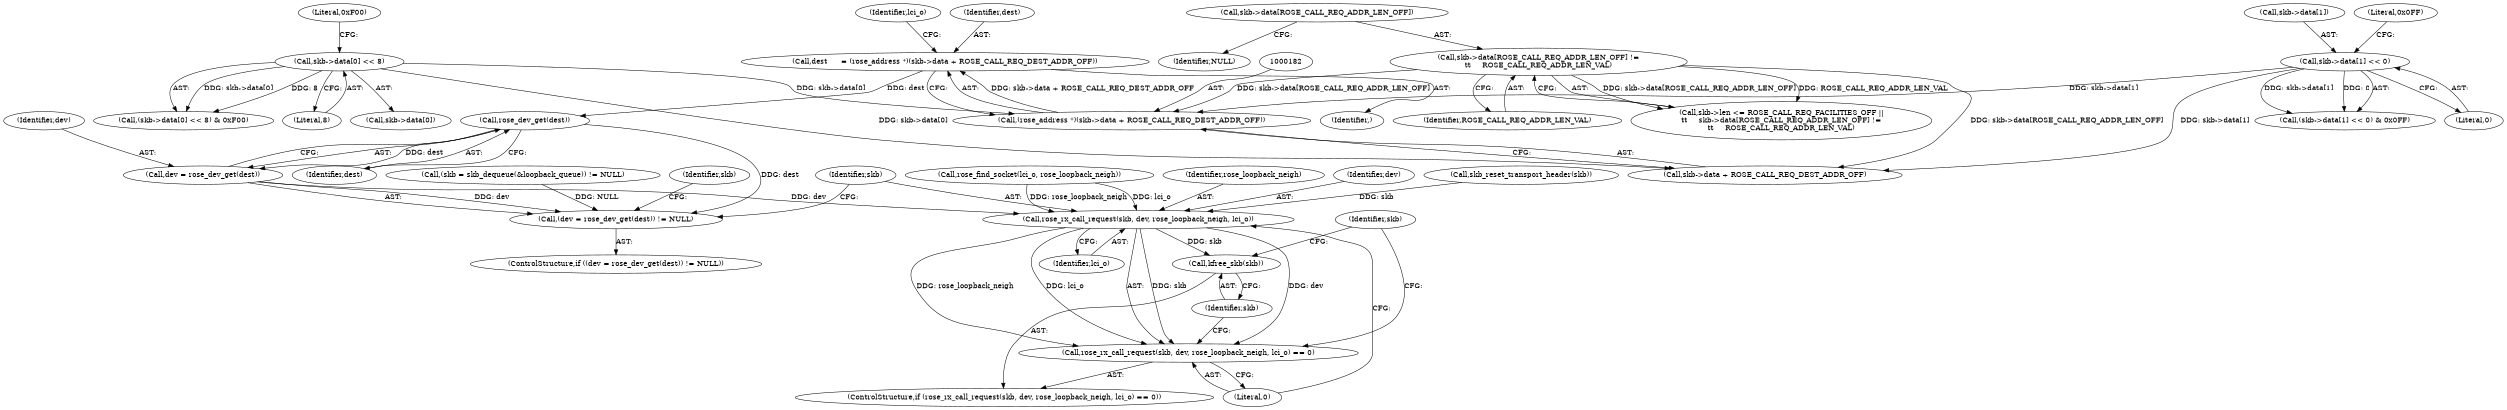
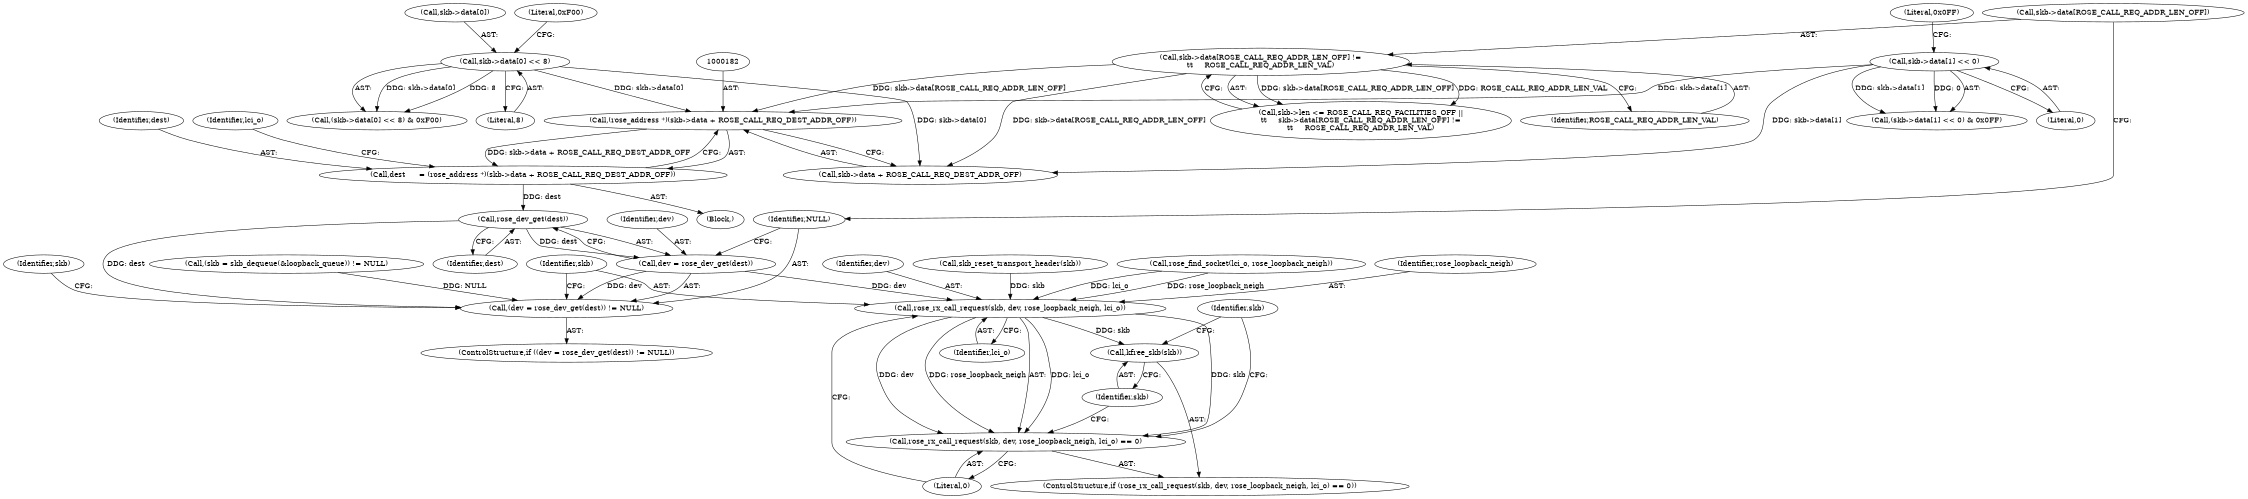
(2295, 13) -> none
(372, 88) -> (478, 35)
(1352, 121) -> (720, 220)
none -> (751, 241)
none -> (745, 289)
